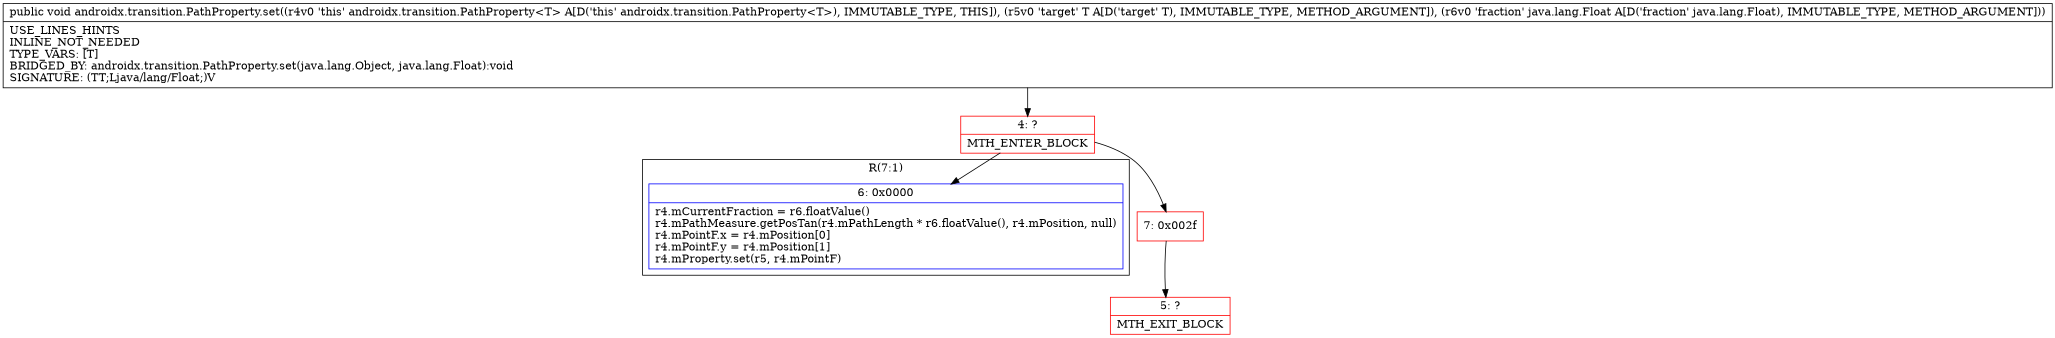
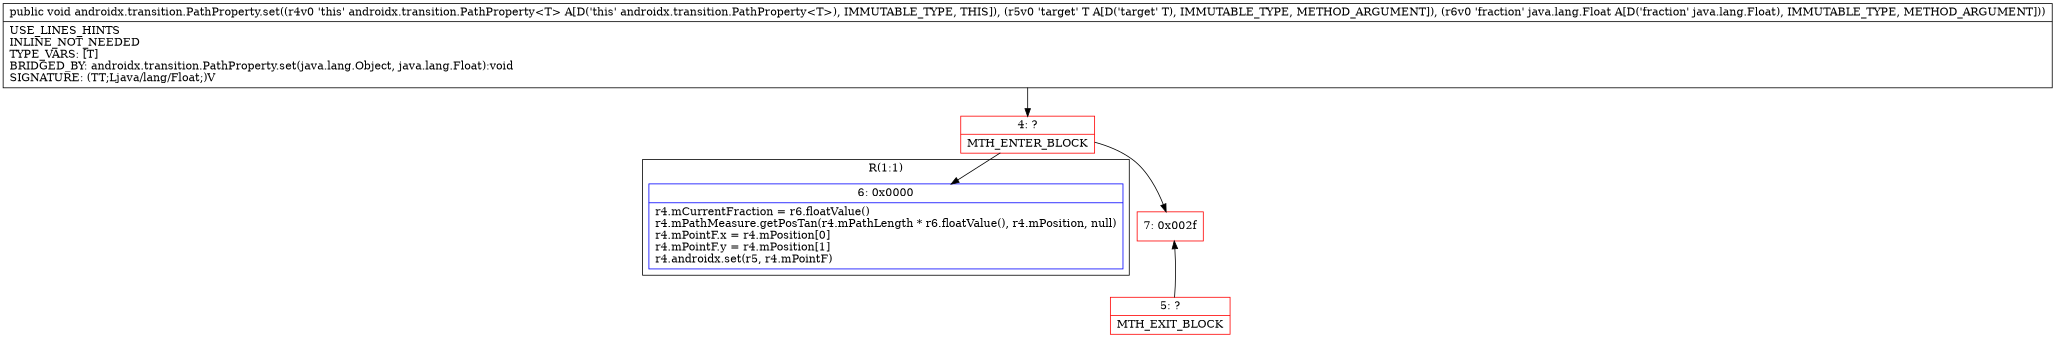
(886, 169) -> (886, 169)
(749, 259) -> (744, 259)
(1165, 265) -> (1176, 273)
